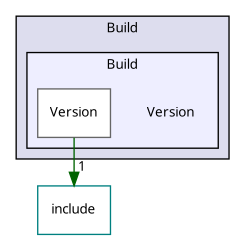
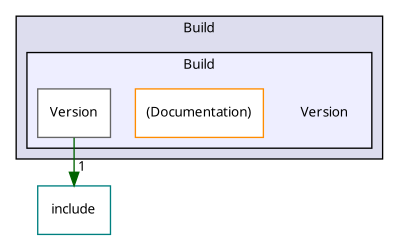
none -> (199, 113)
